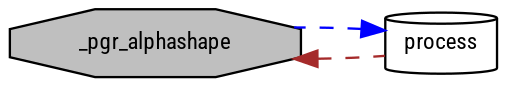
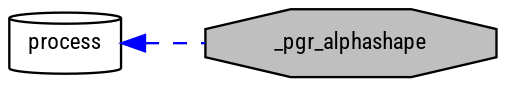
(351, 58) -> none
